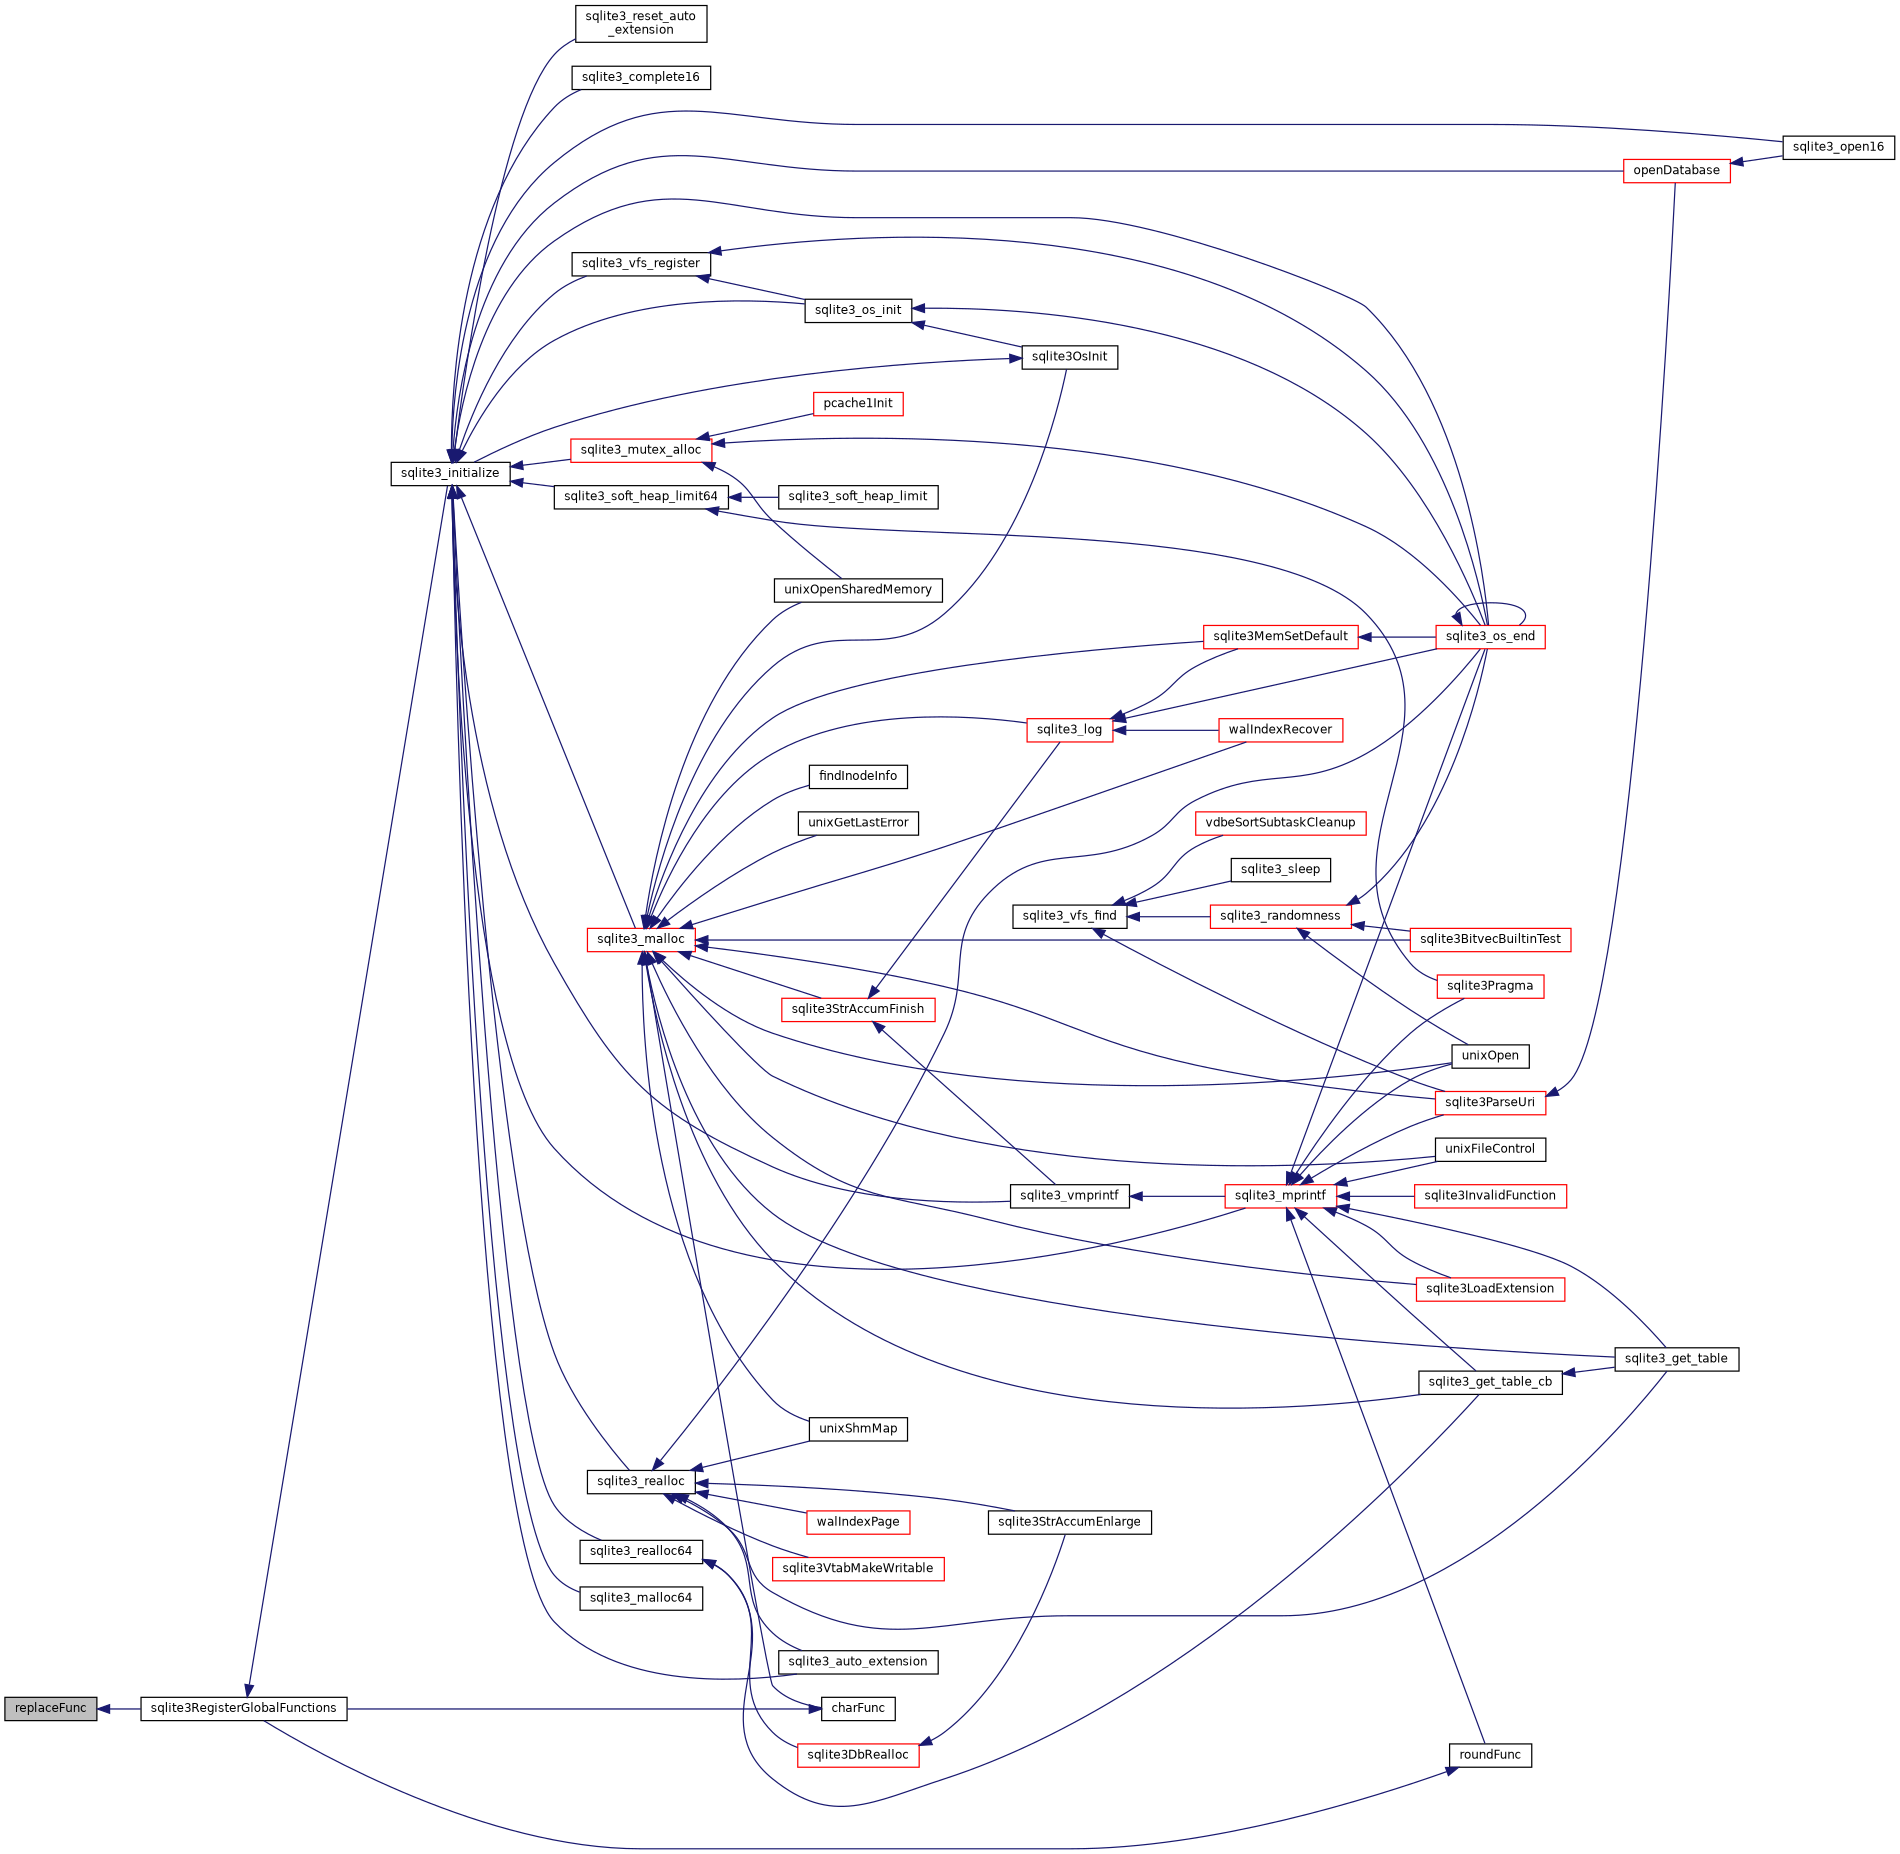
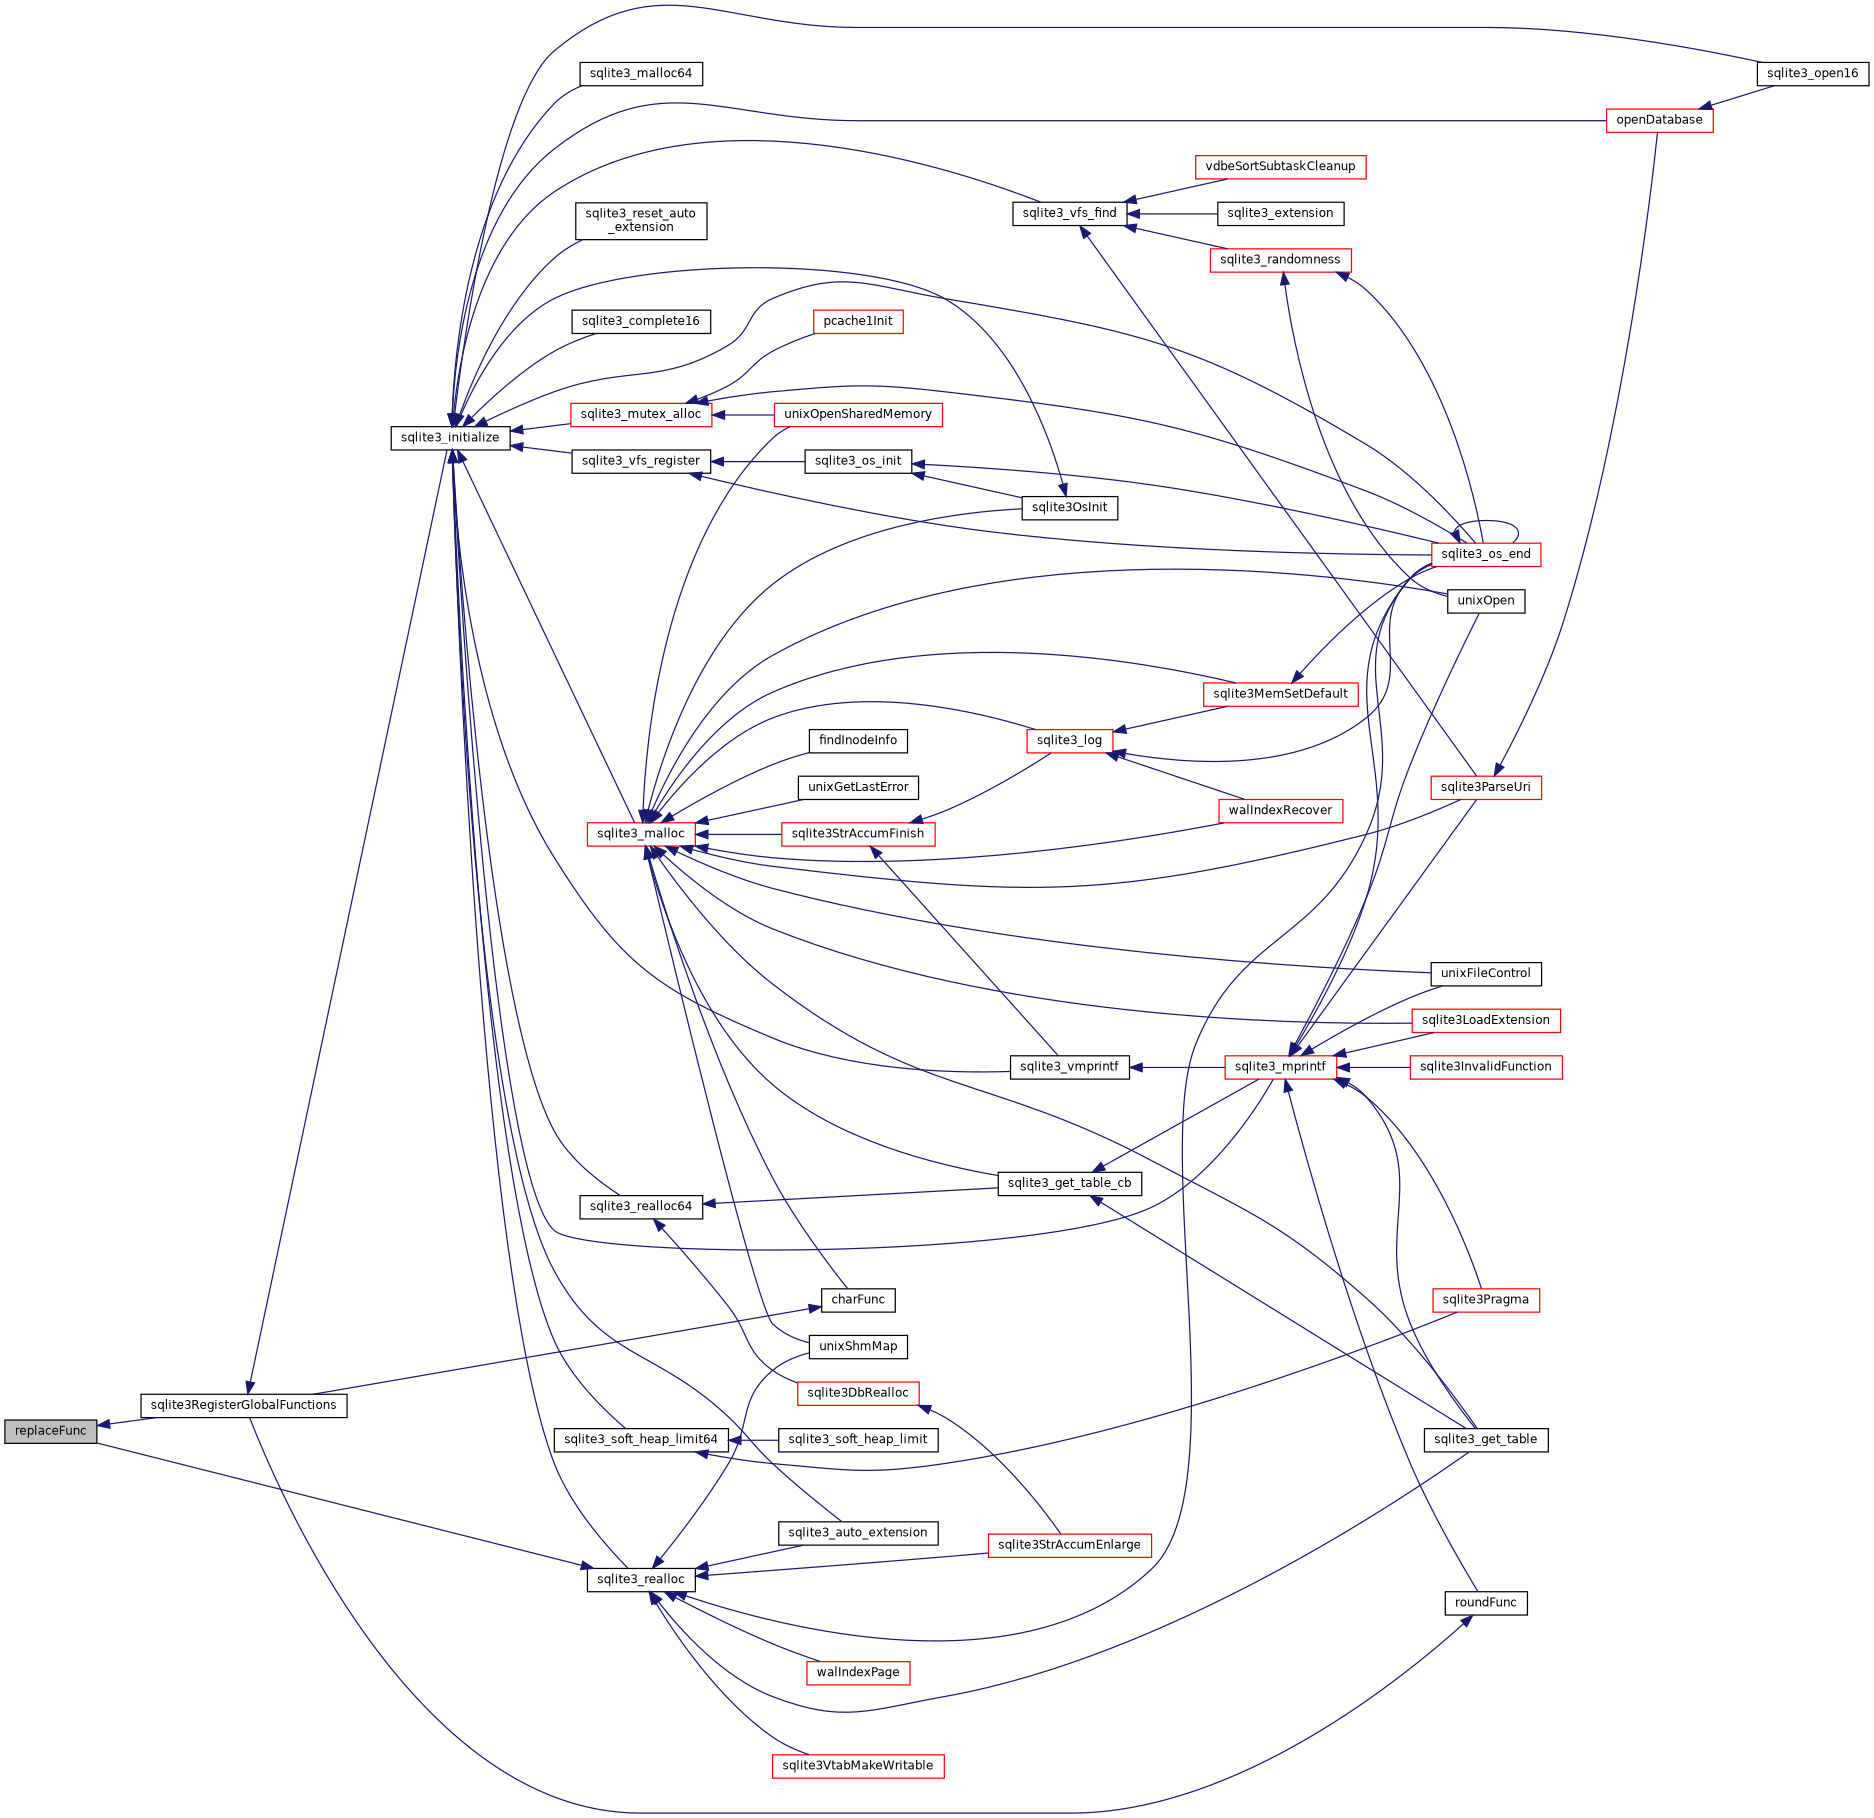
(606, 319) -> (672, 148)
(858, 591) -> (858, 415)
(1281, 870) -> (1281, 214)
(1491, 940) -> none
(1390, 1294) -> (1173, 1127)
none -> (340, 1504)
(1070, 1523) -> (1070, 1546)
